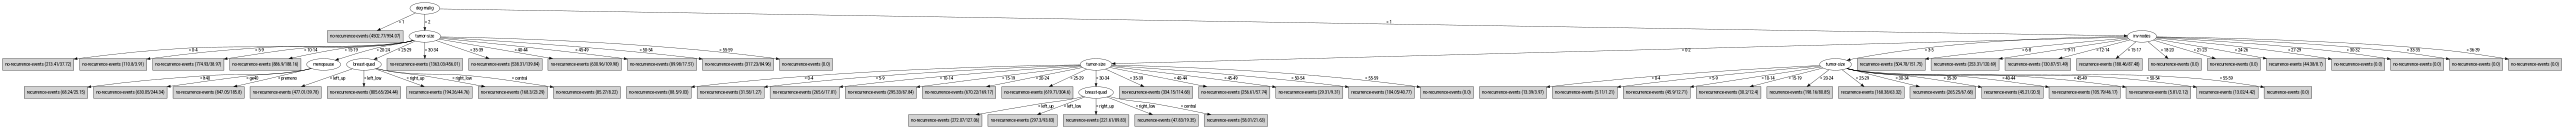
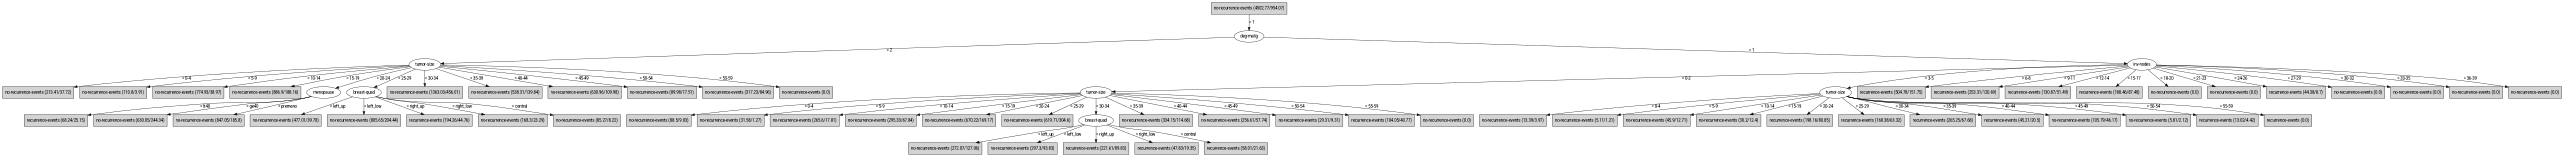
(398, 21) -> (1249, 21)
